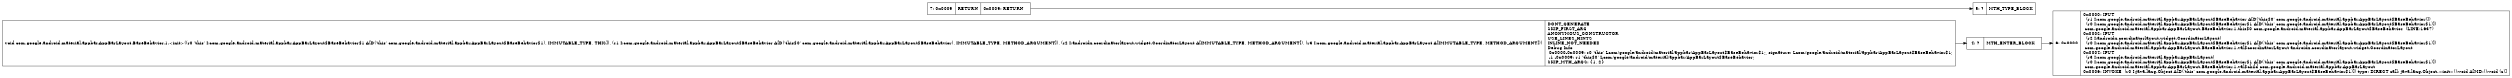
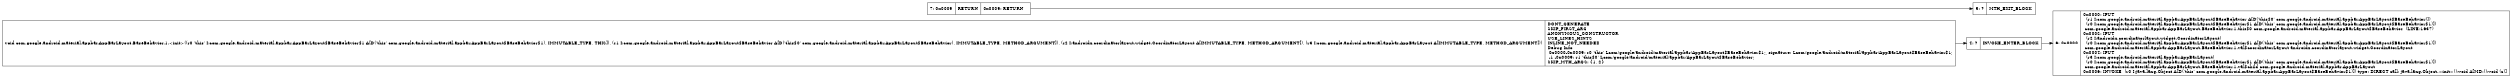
(2011, 9) -> (2011, 9)
(2011, 43) -> (2011, 43)
